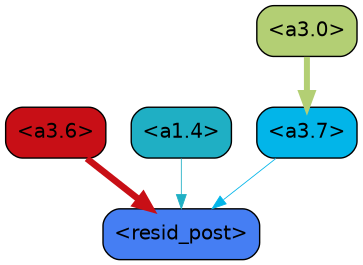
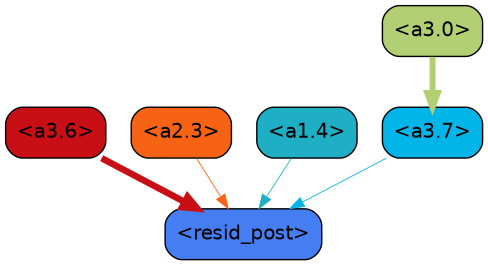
none -> (181, 133)
